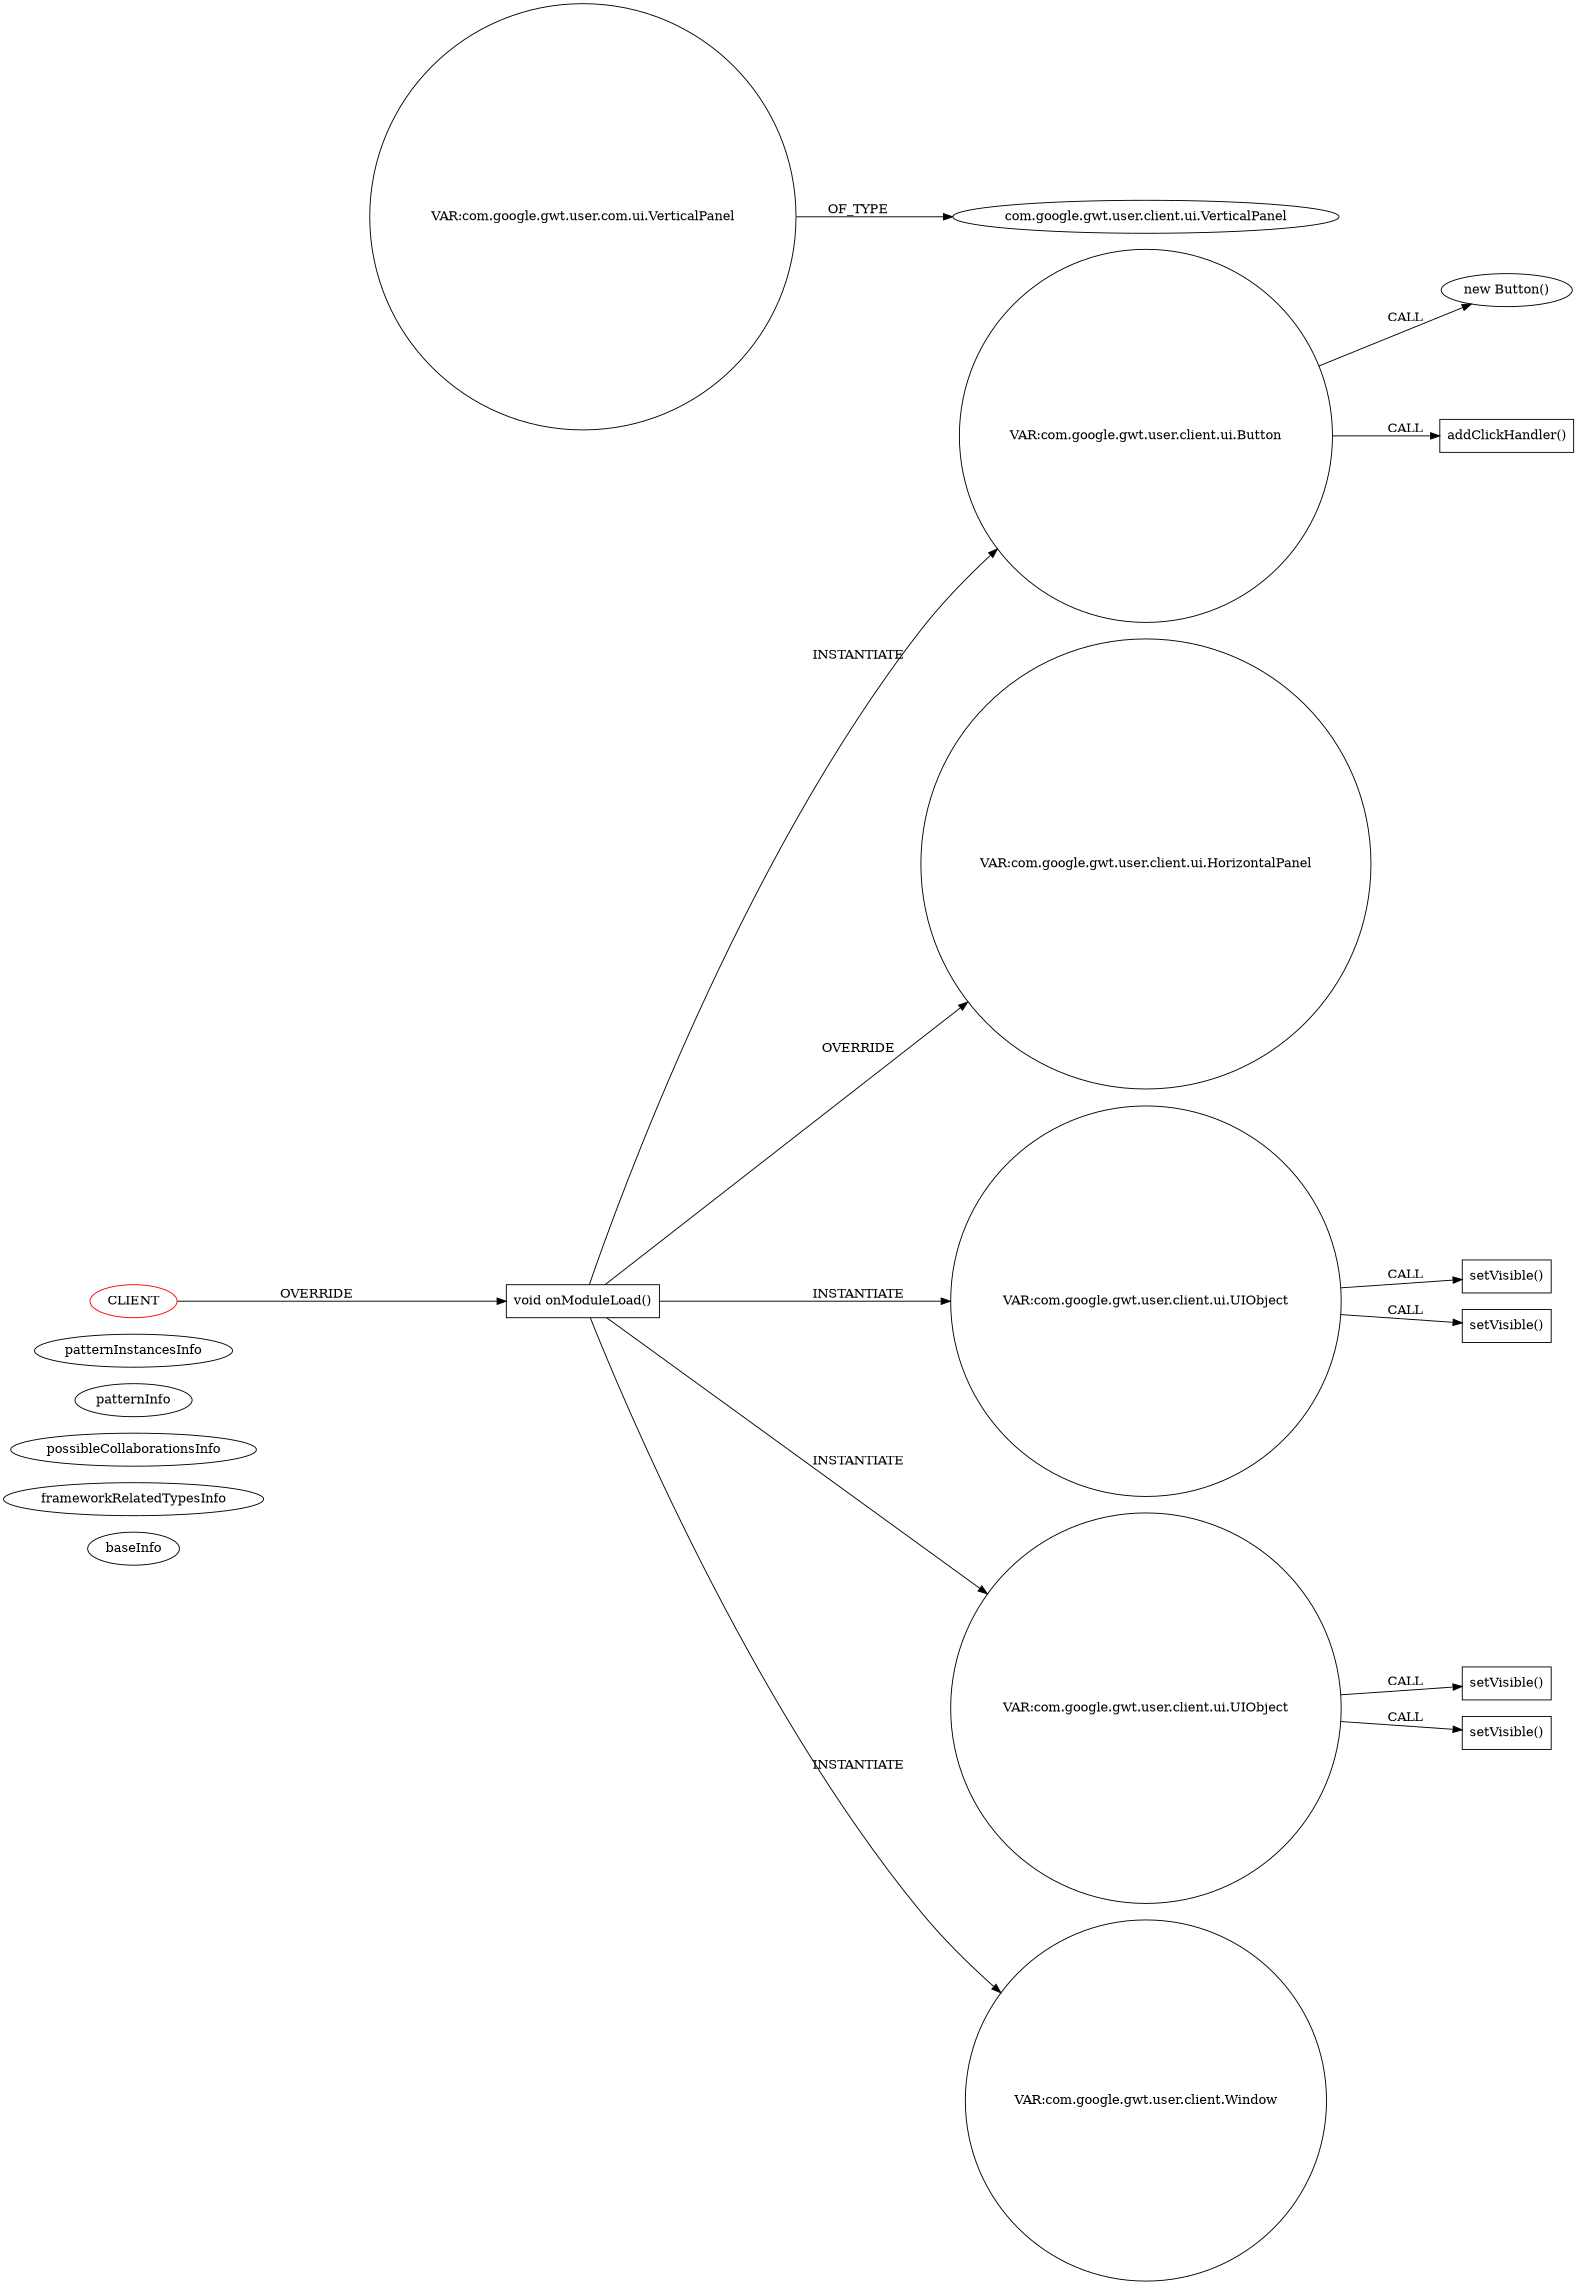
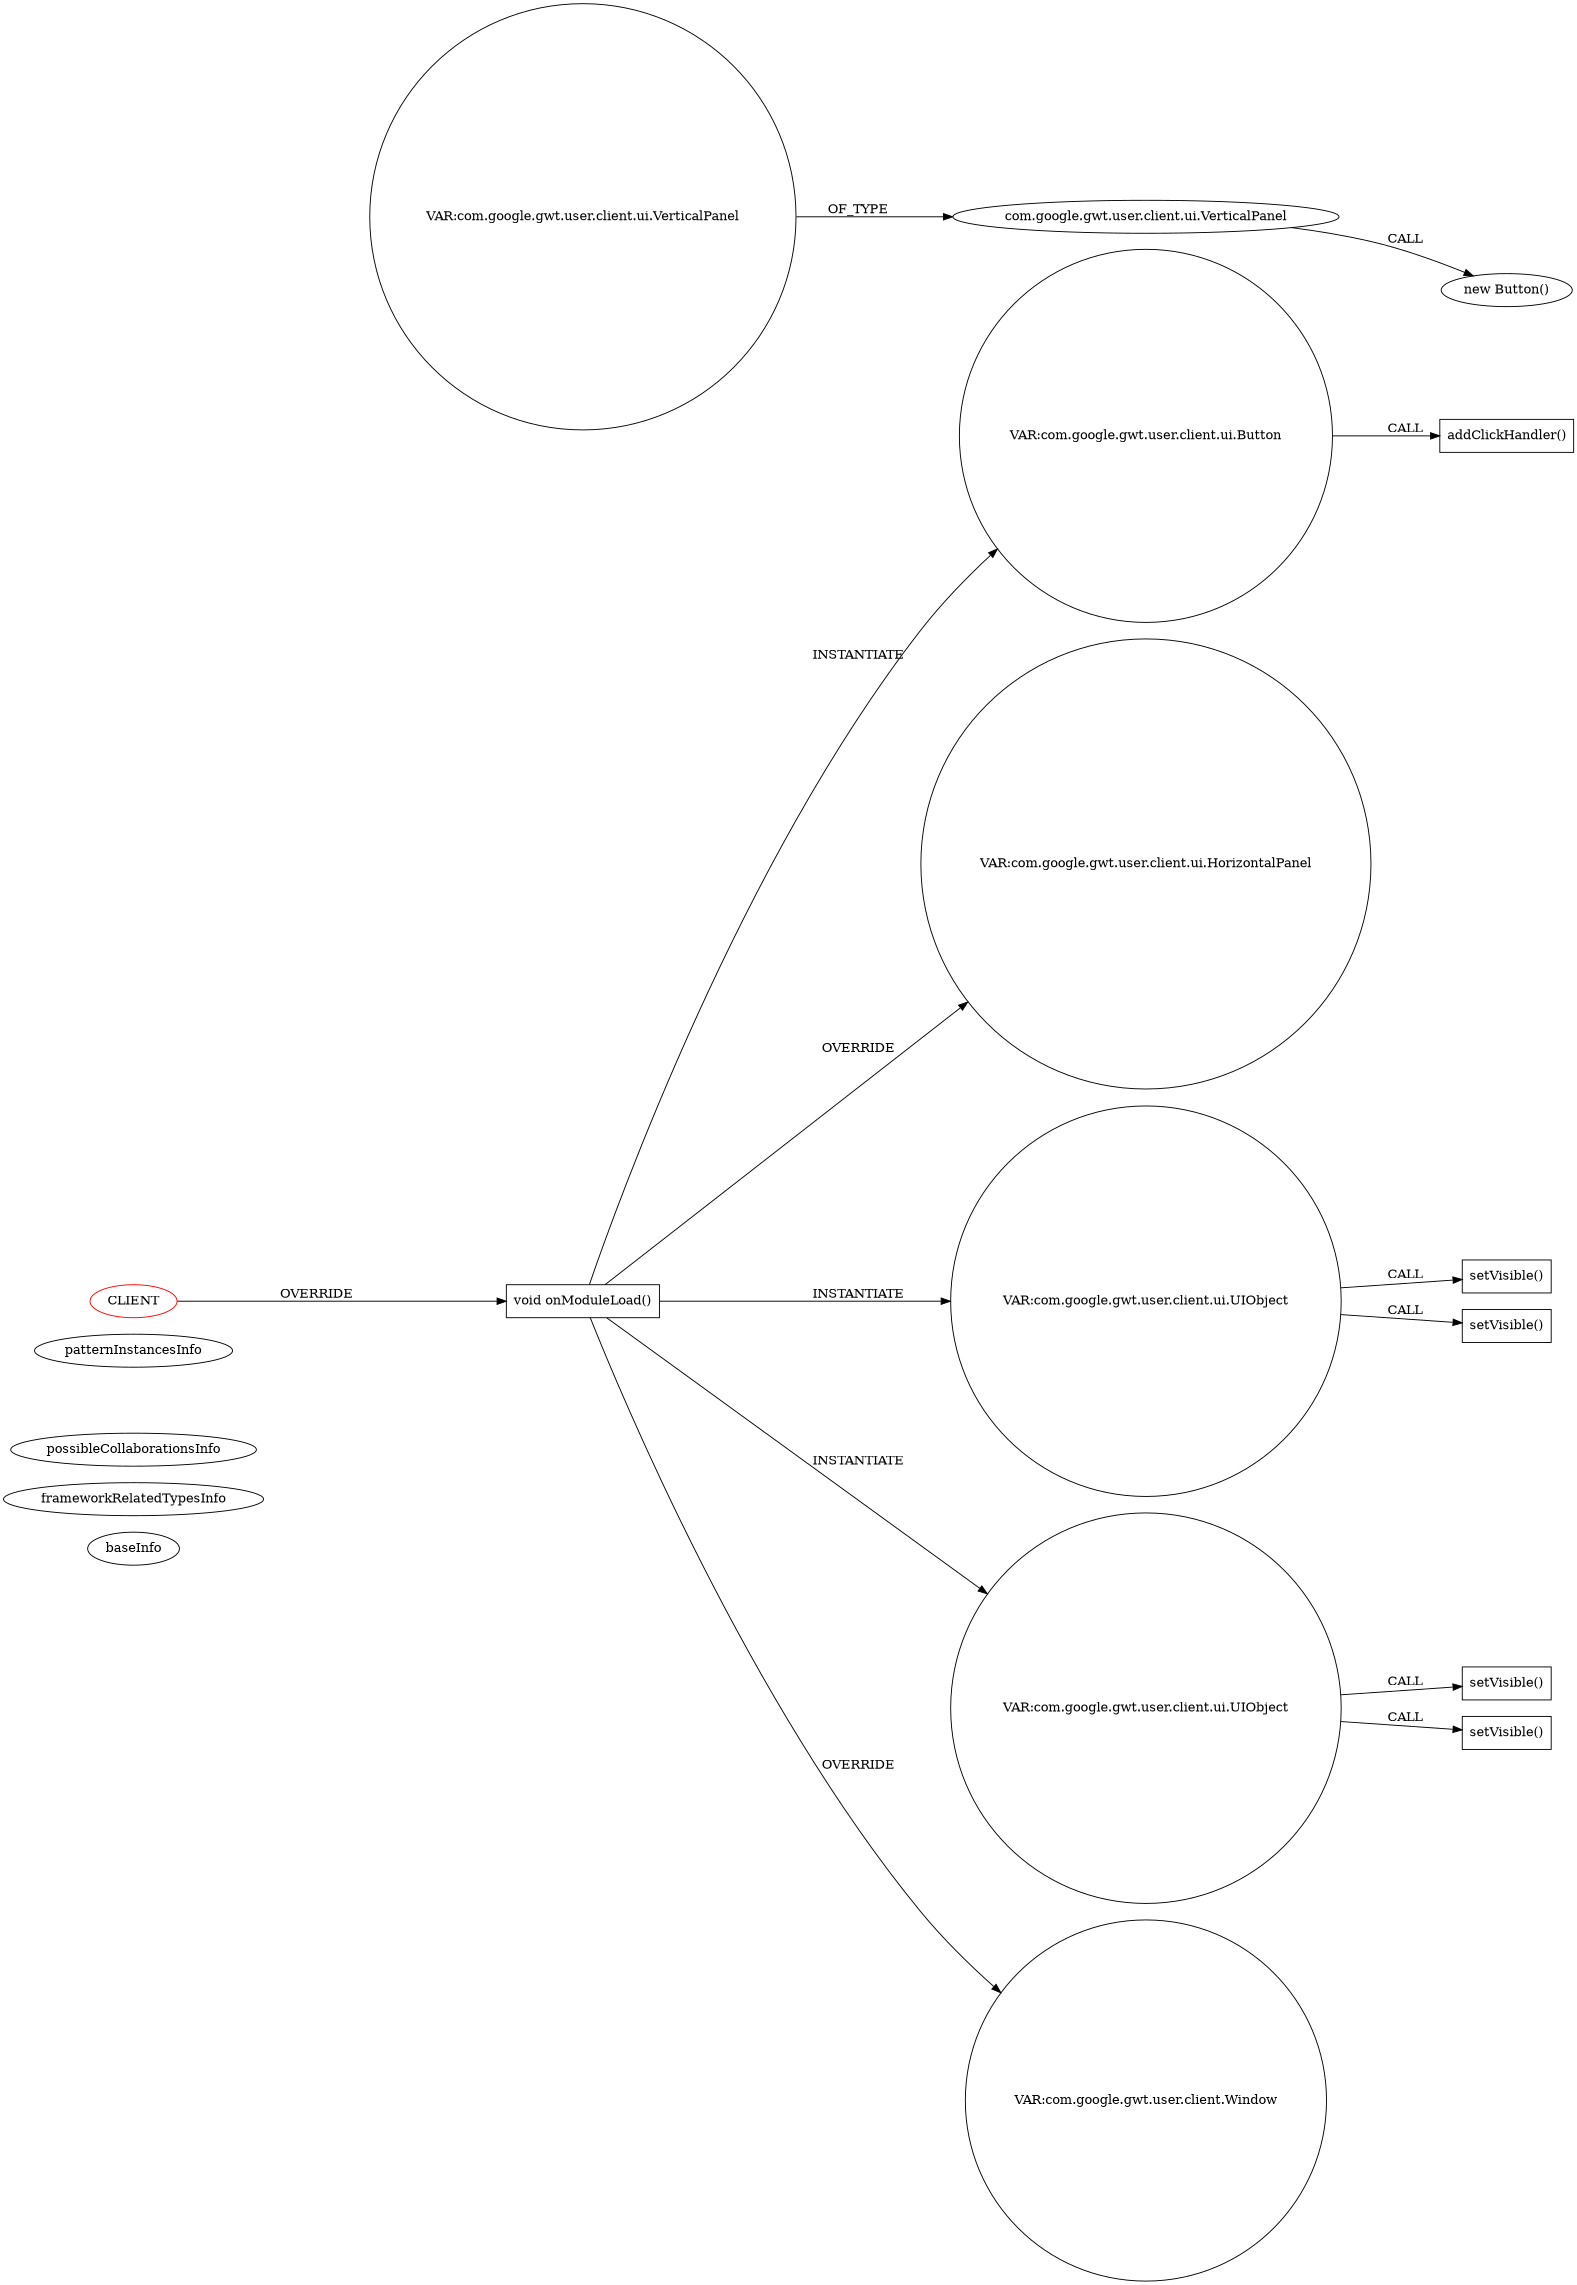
(583, 217) -> (583, 217)
(1391, 337) -> (1380, 244)
(134, 1400) -> none
(858, 1766) -> (858, 1766)
